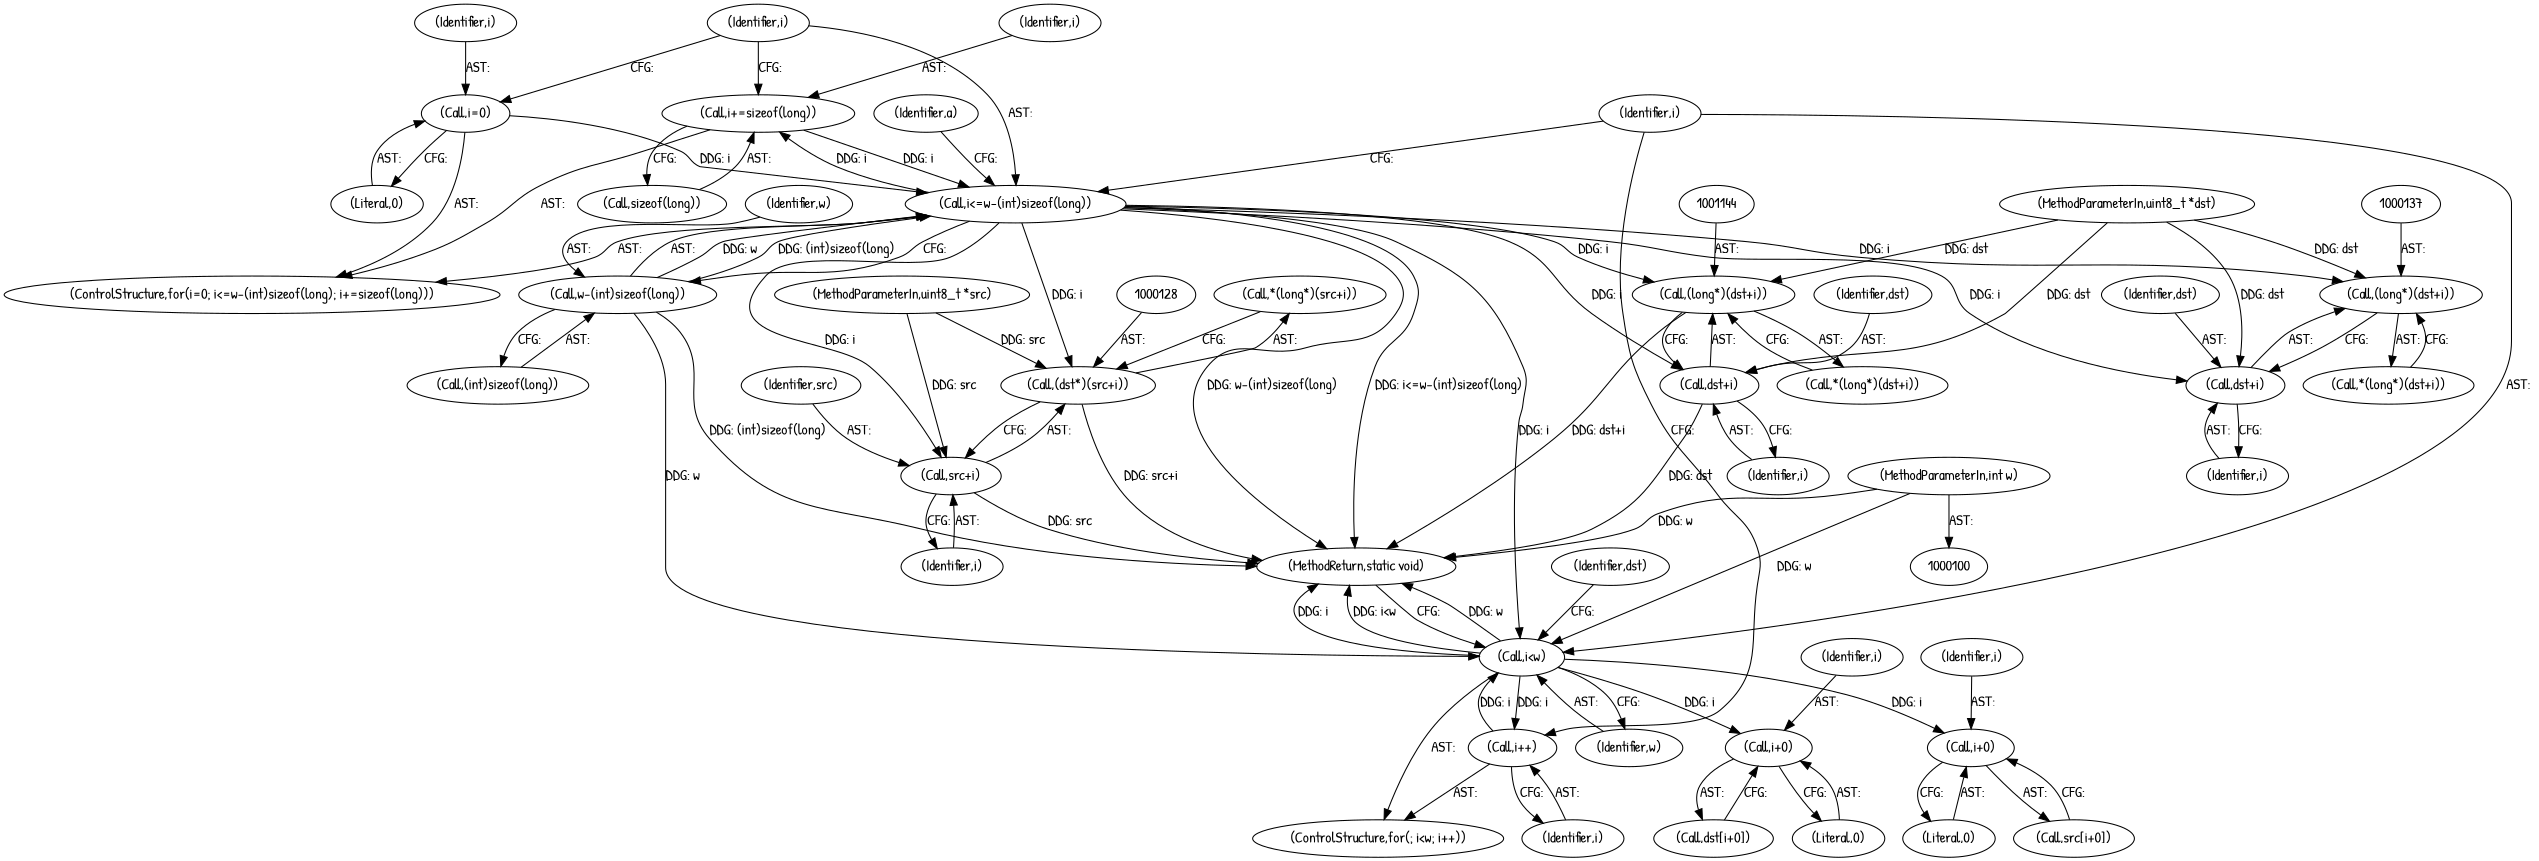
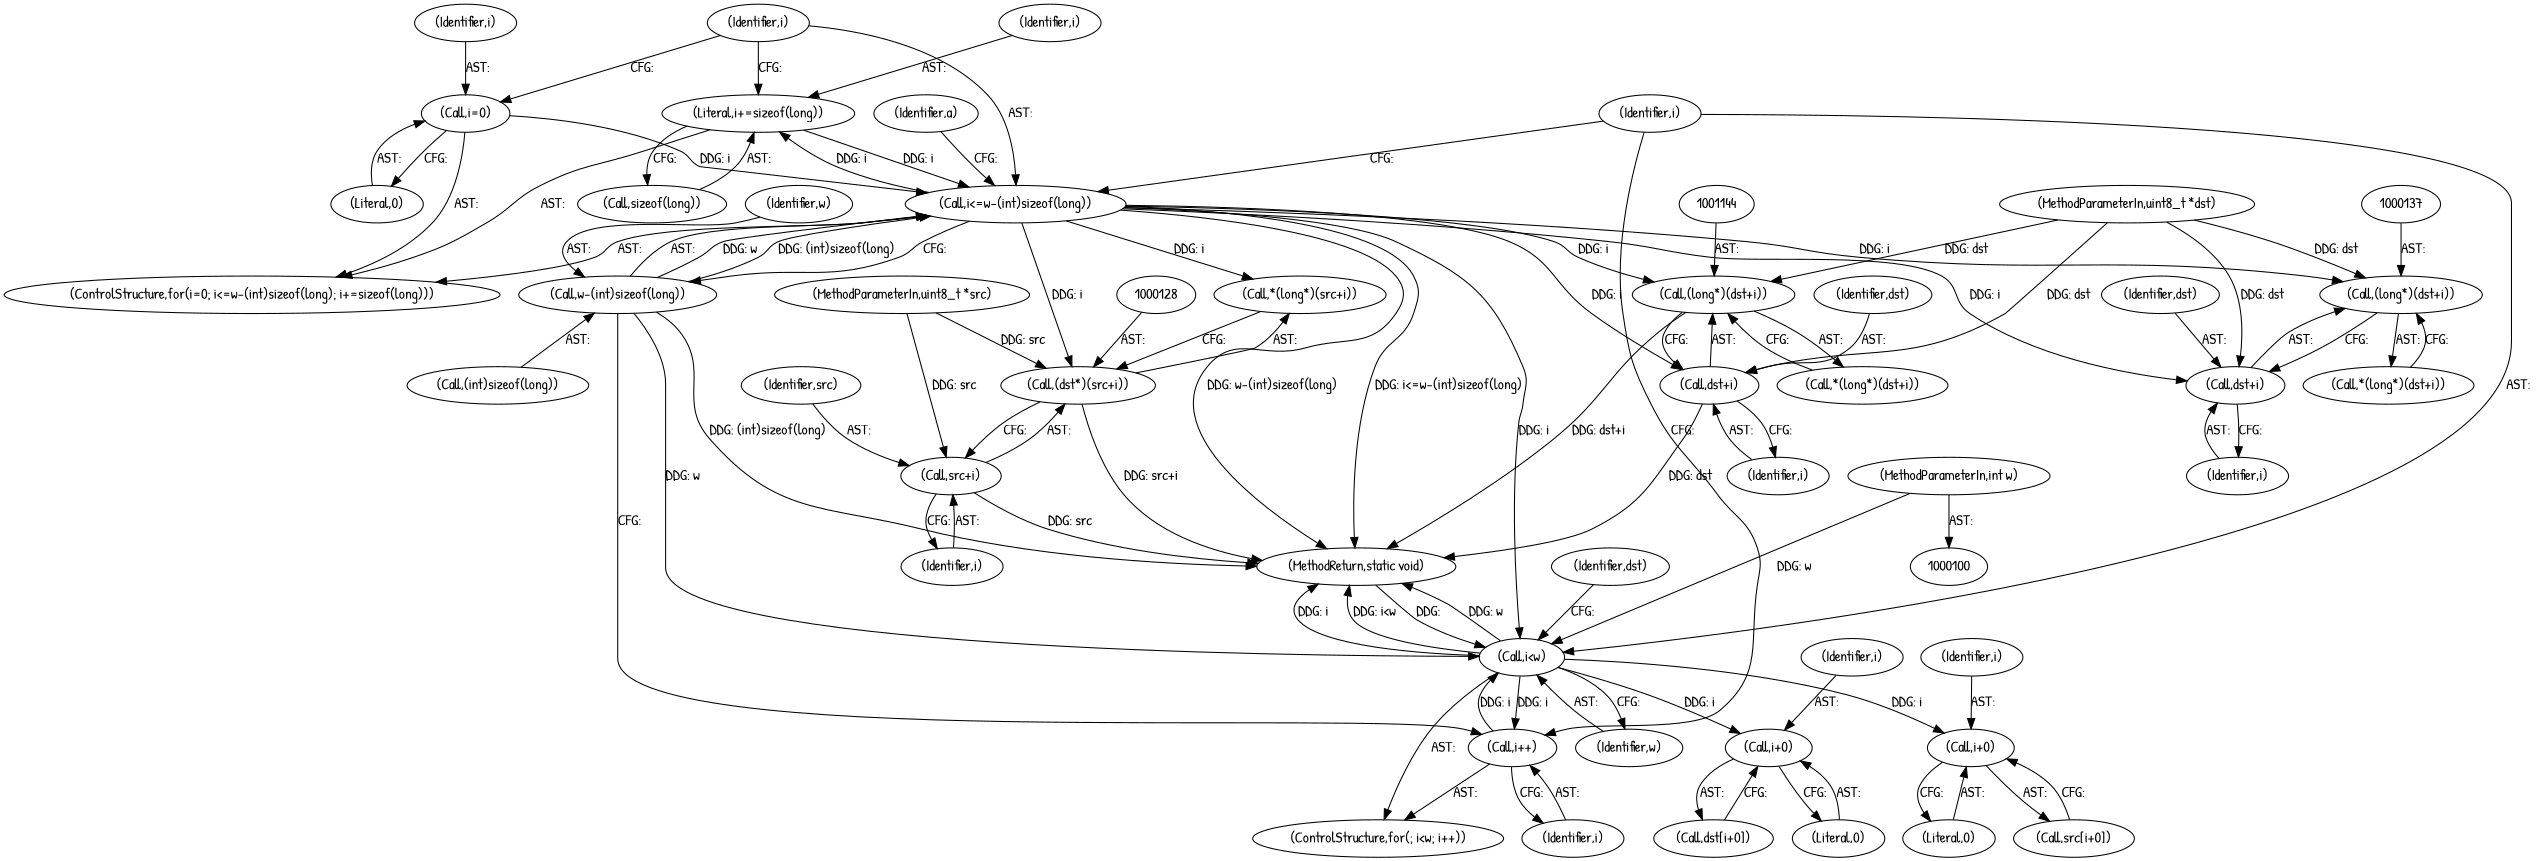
(758, 114) -> (758, 114)
(757, 289) -> (1154, 248)
(524, 327) -> (866, 717)
(1664, 512) -> none
(1430, 612) -> (1430, 612)
